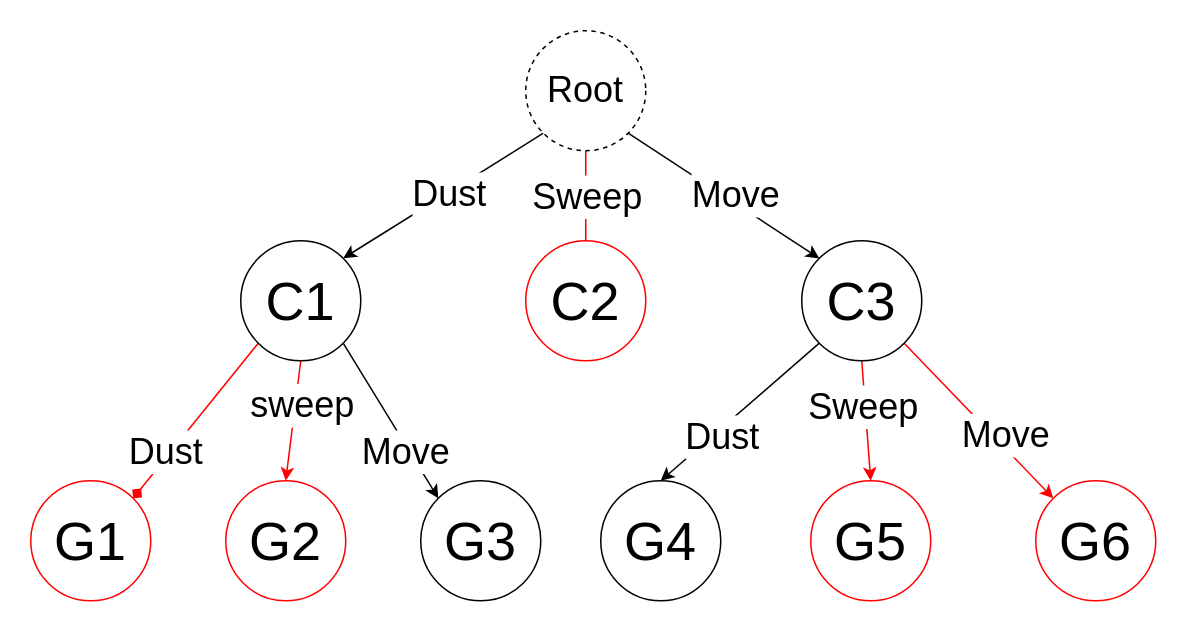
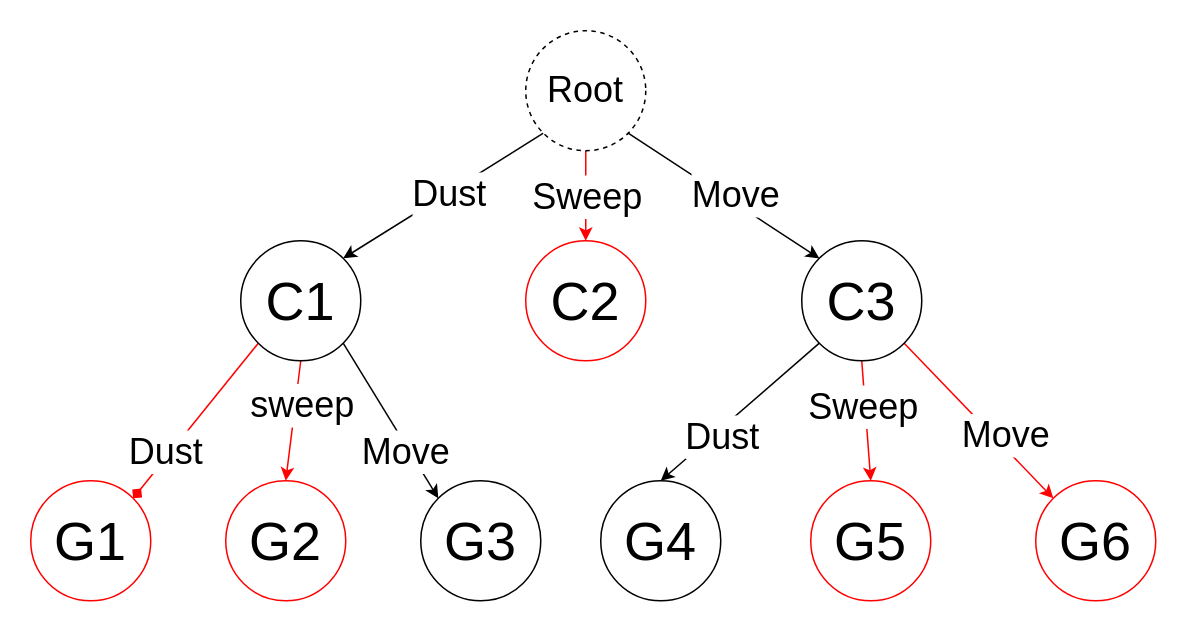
(586, 233) -> (586, 229)
